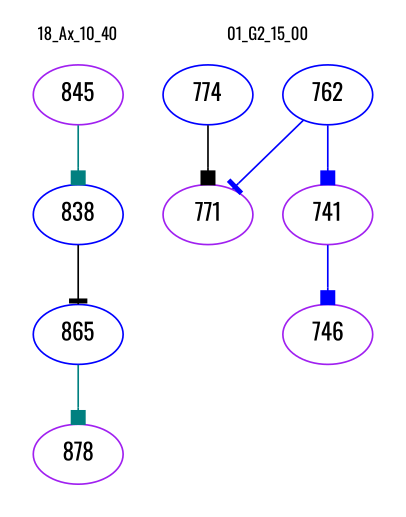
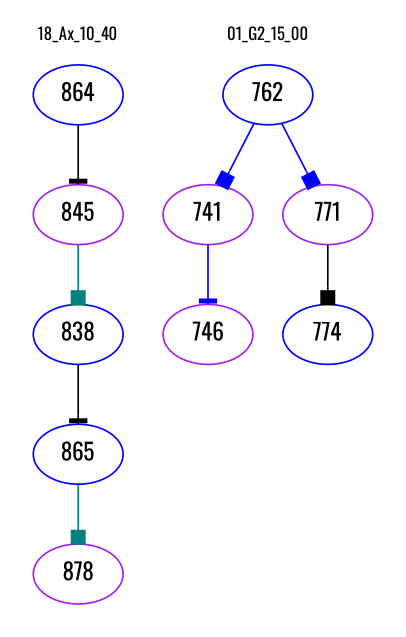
none -> (78, 95)
(208, 147) -> (328, 266)
(271, 152) -> (294, 147)
(328, 266) -> (208, 271)
